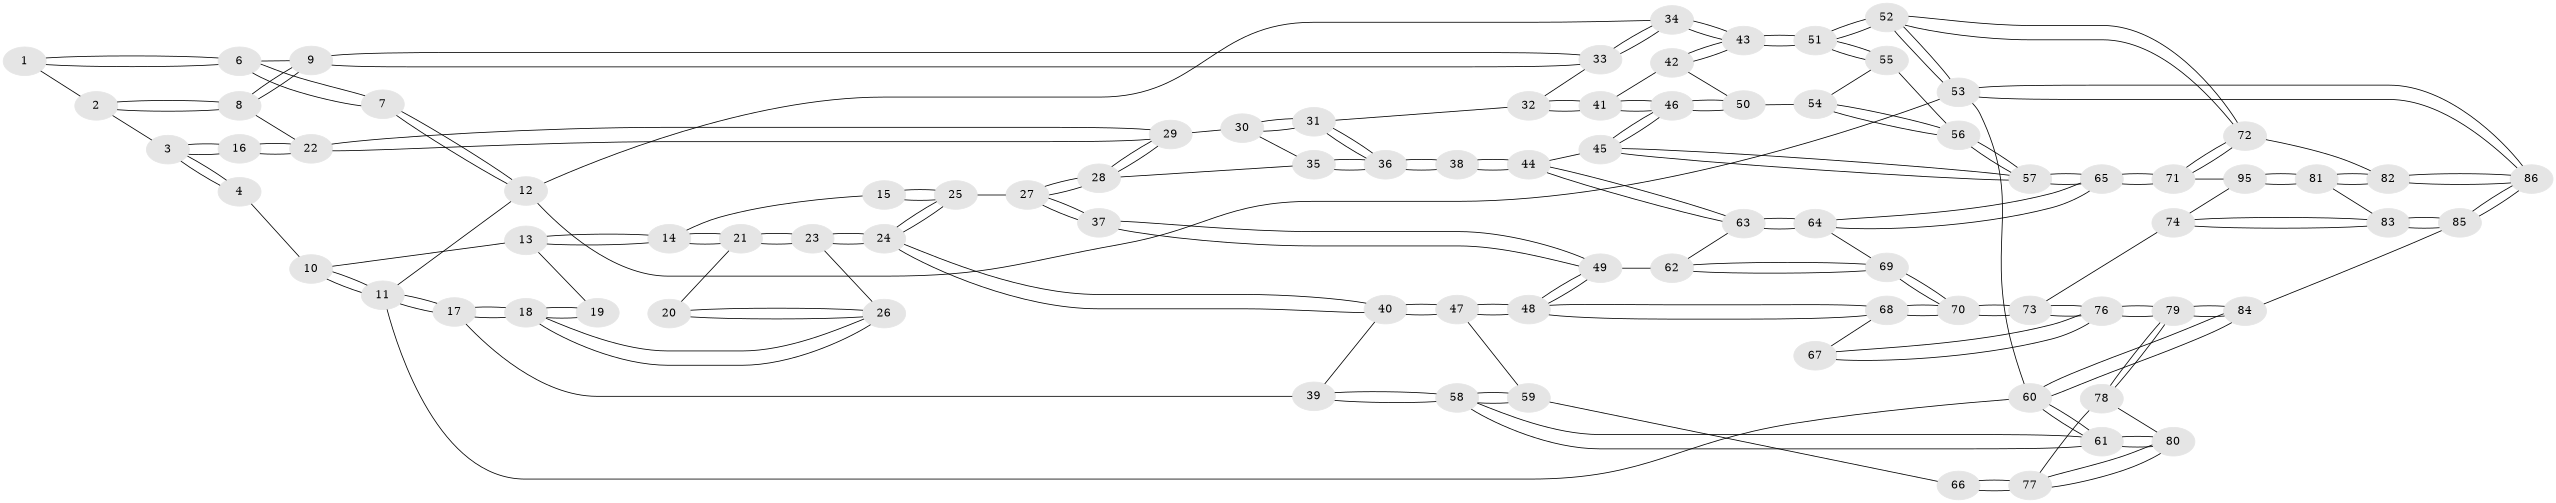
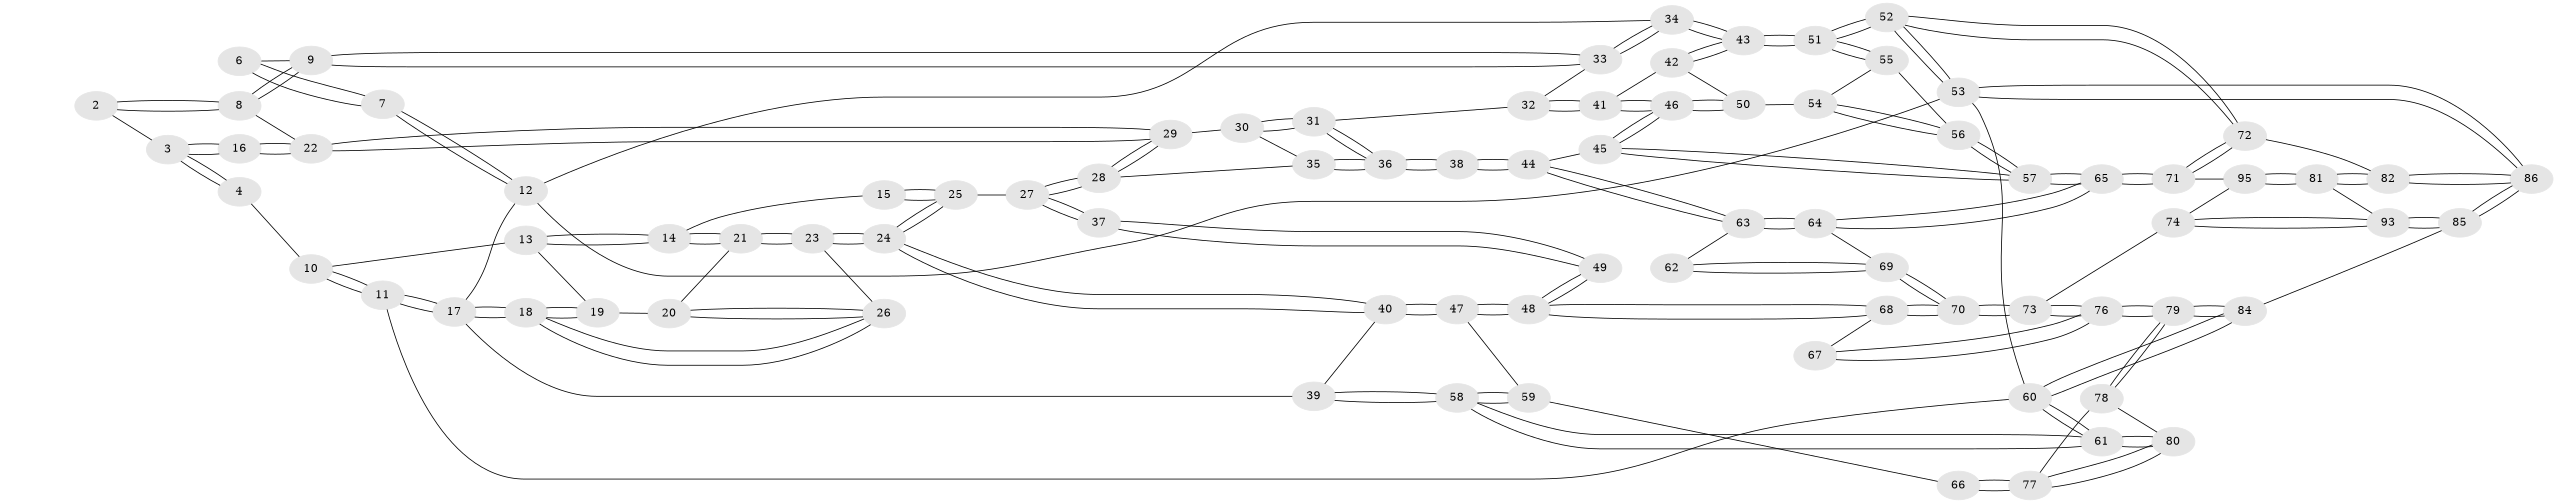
(25, 61) -> none
(2388, 223) -> (2388, 223)
(454, 243) -> (491, 252)
(1636, 268) -> none
none -> (634, 313)
